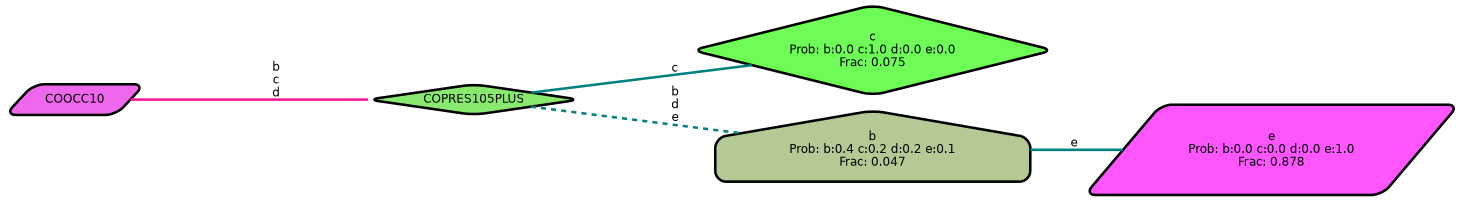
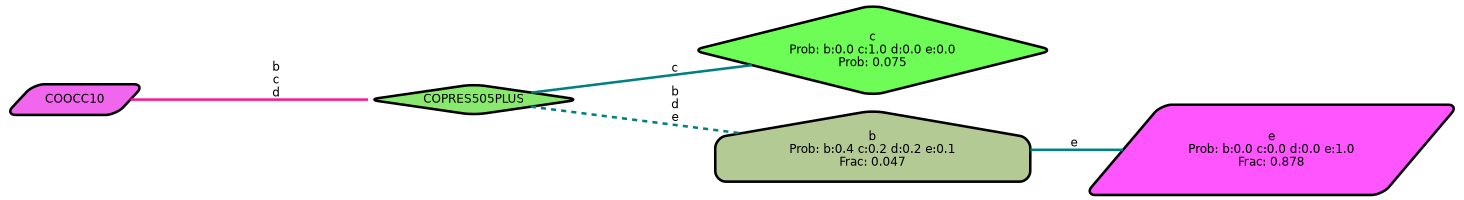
(873, 50) -> (873, 50)
(474, 100) -> (474, 100)
